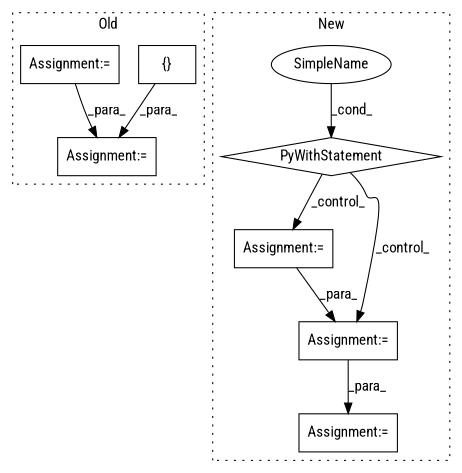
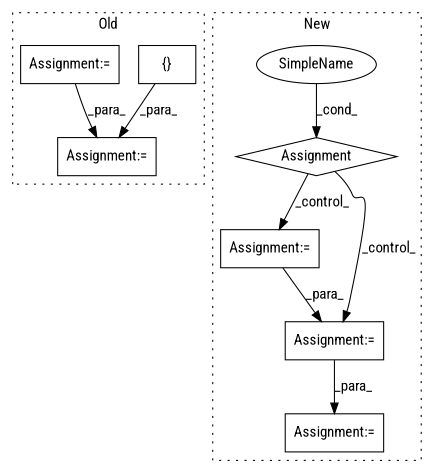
(331, 157) -> (316, 157)
